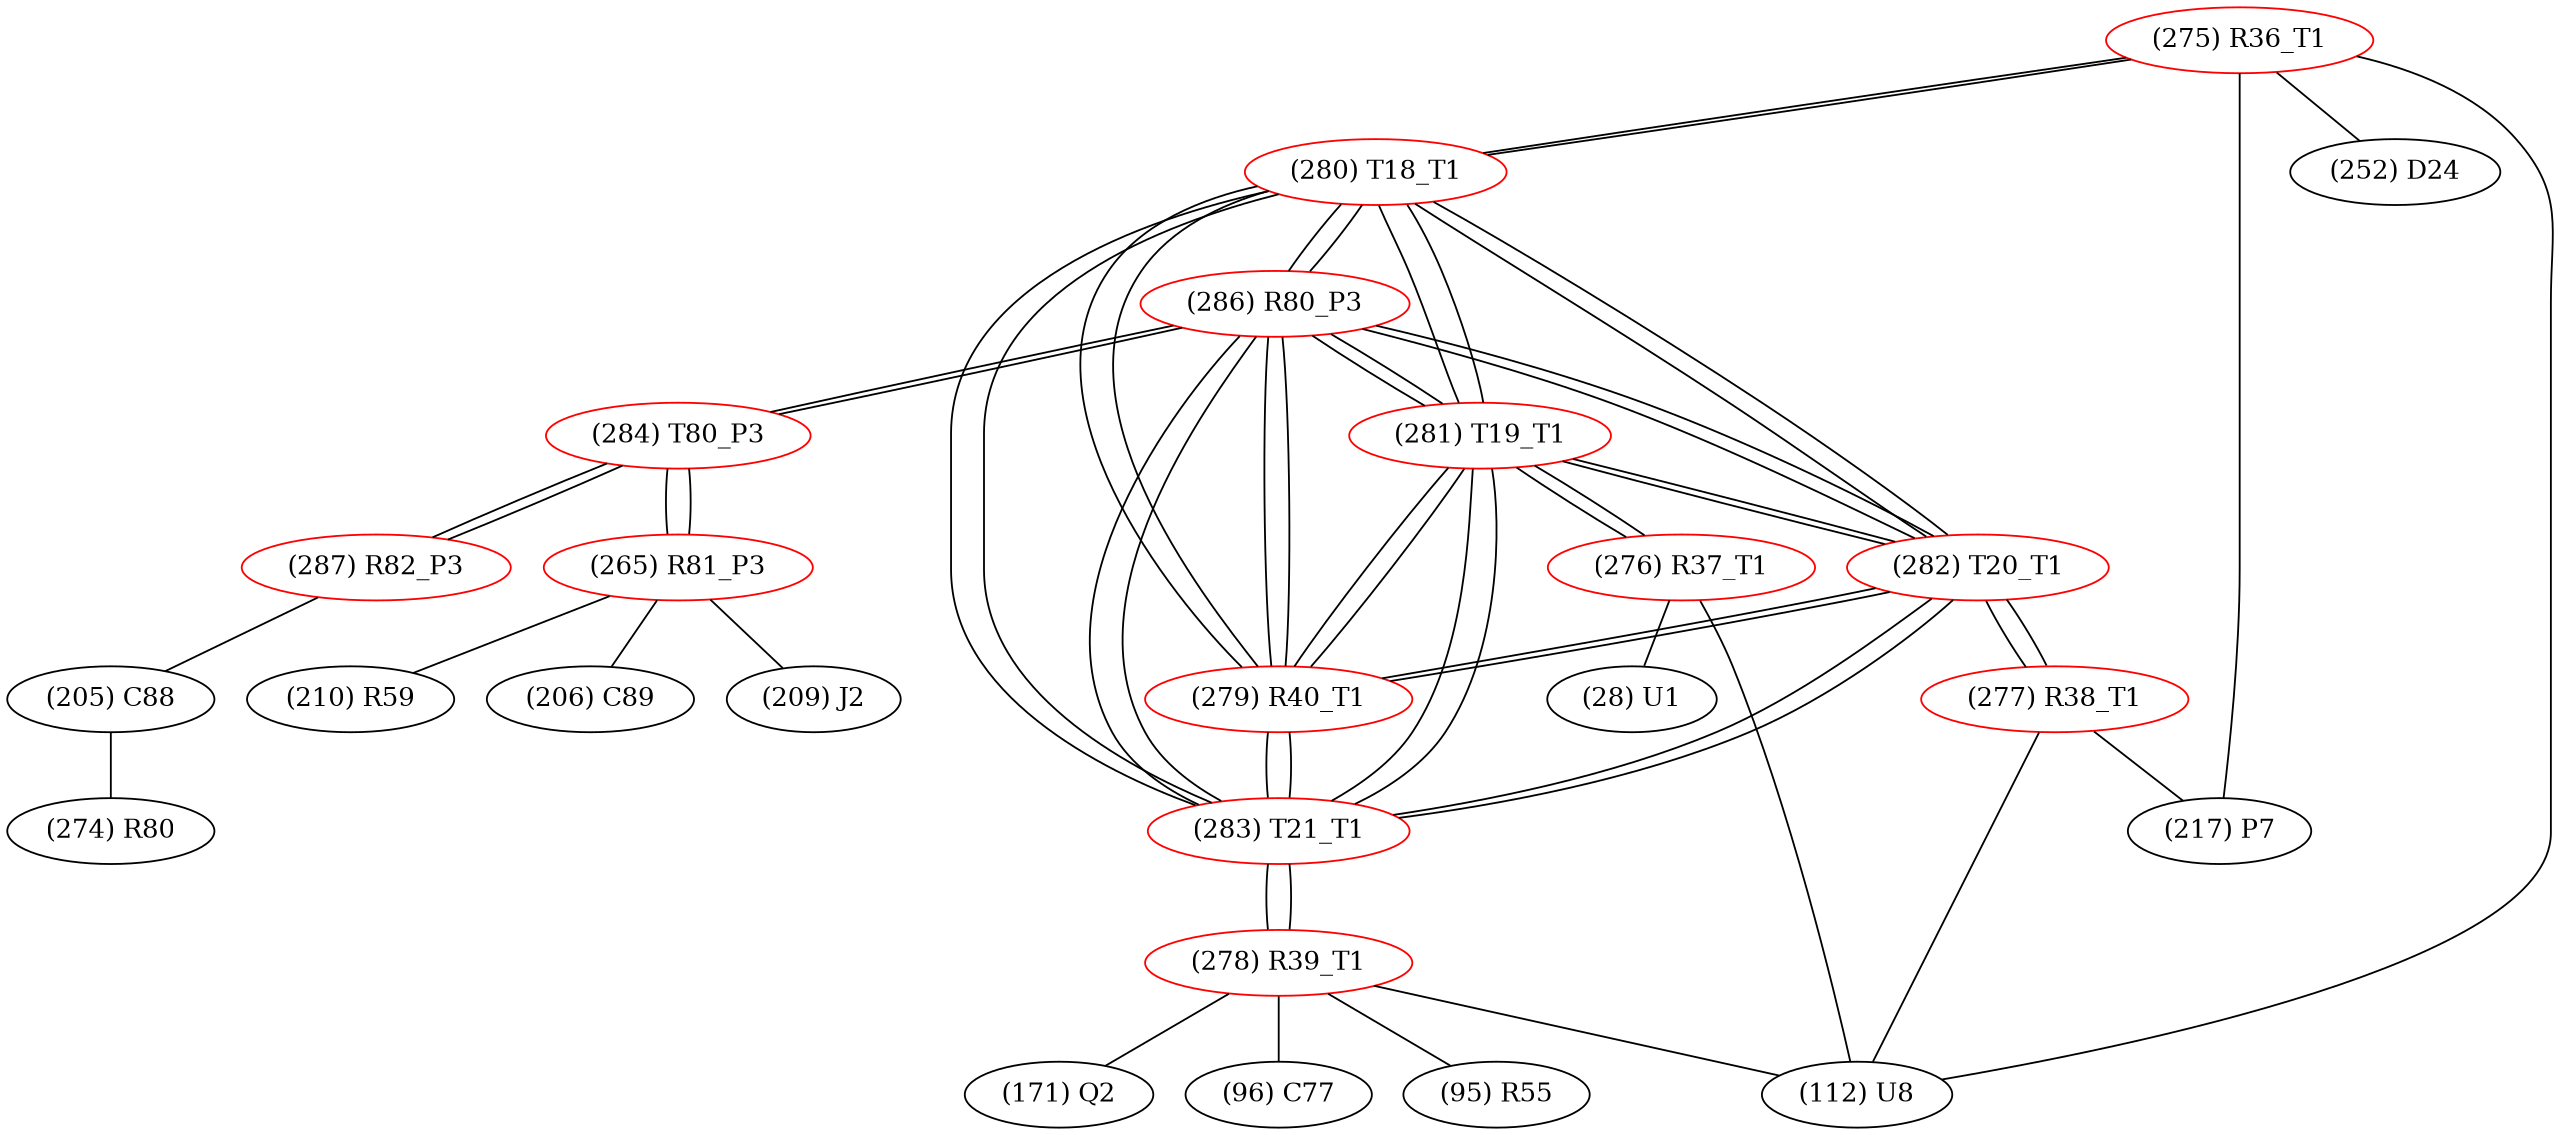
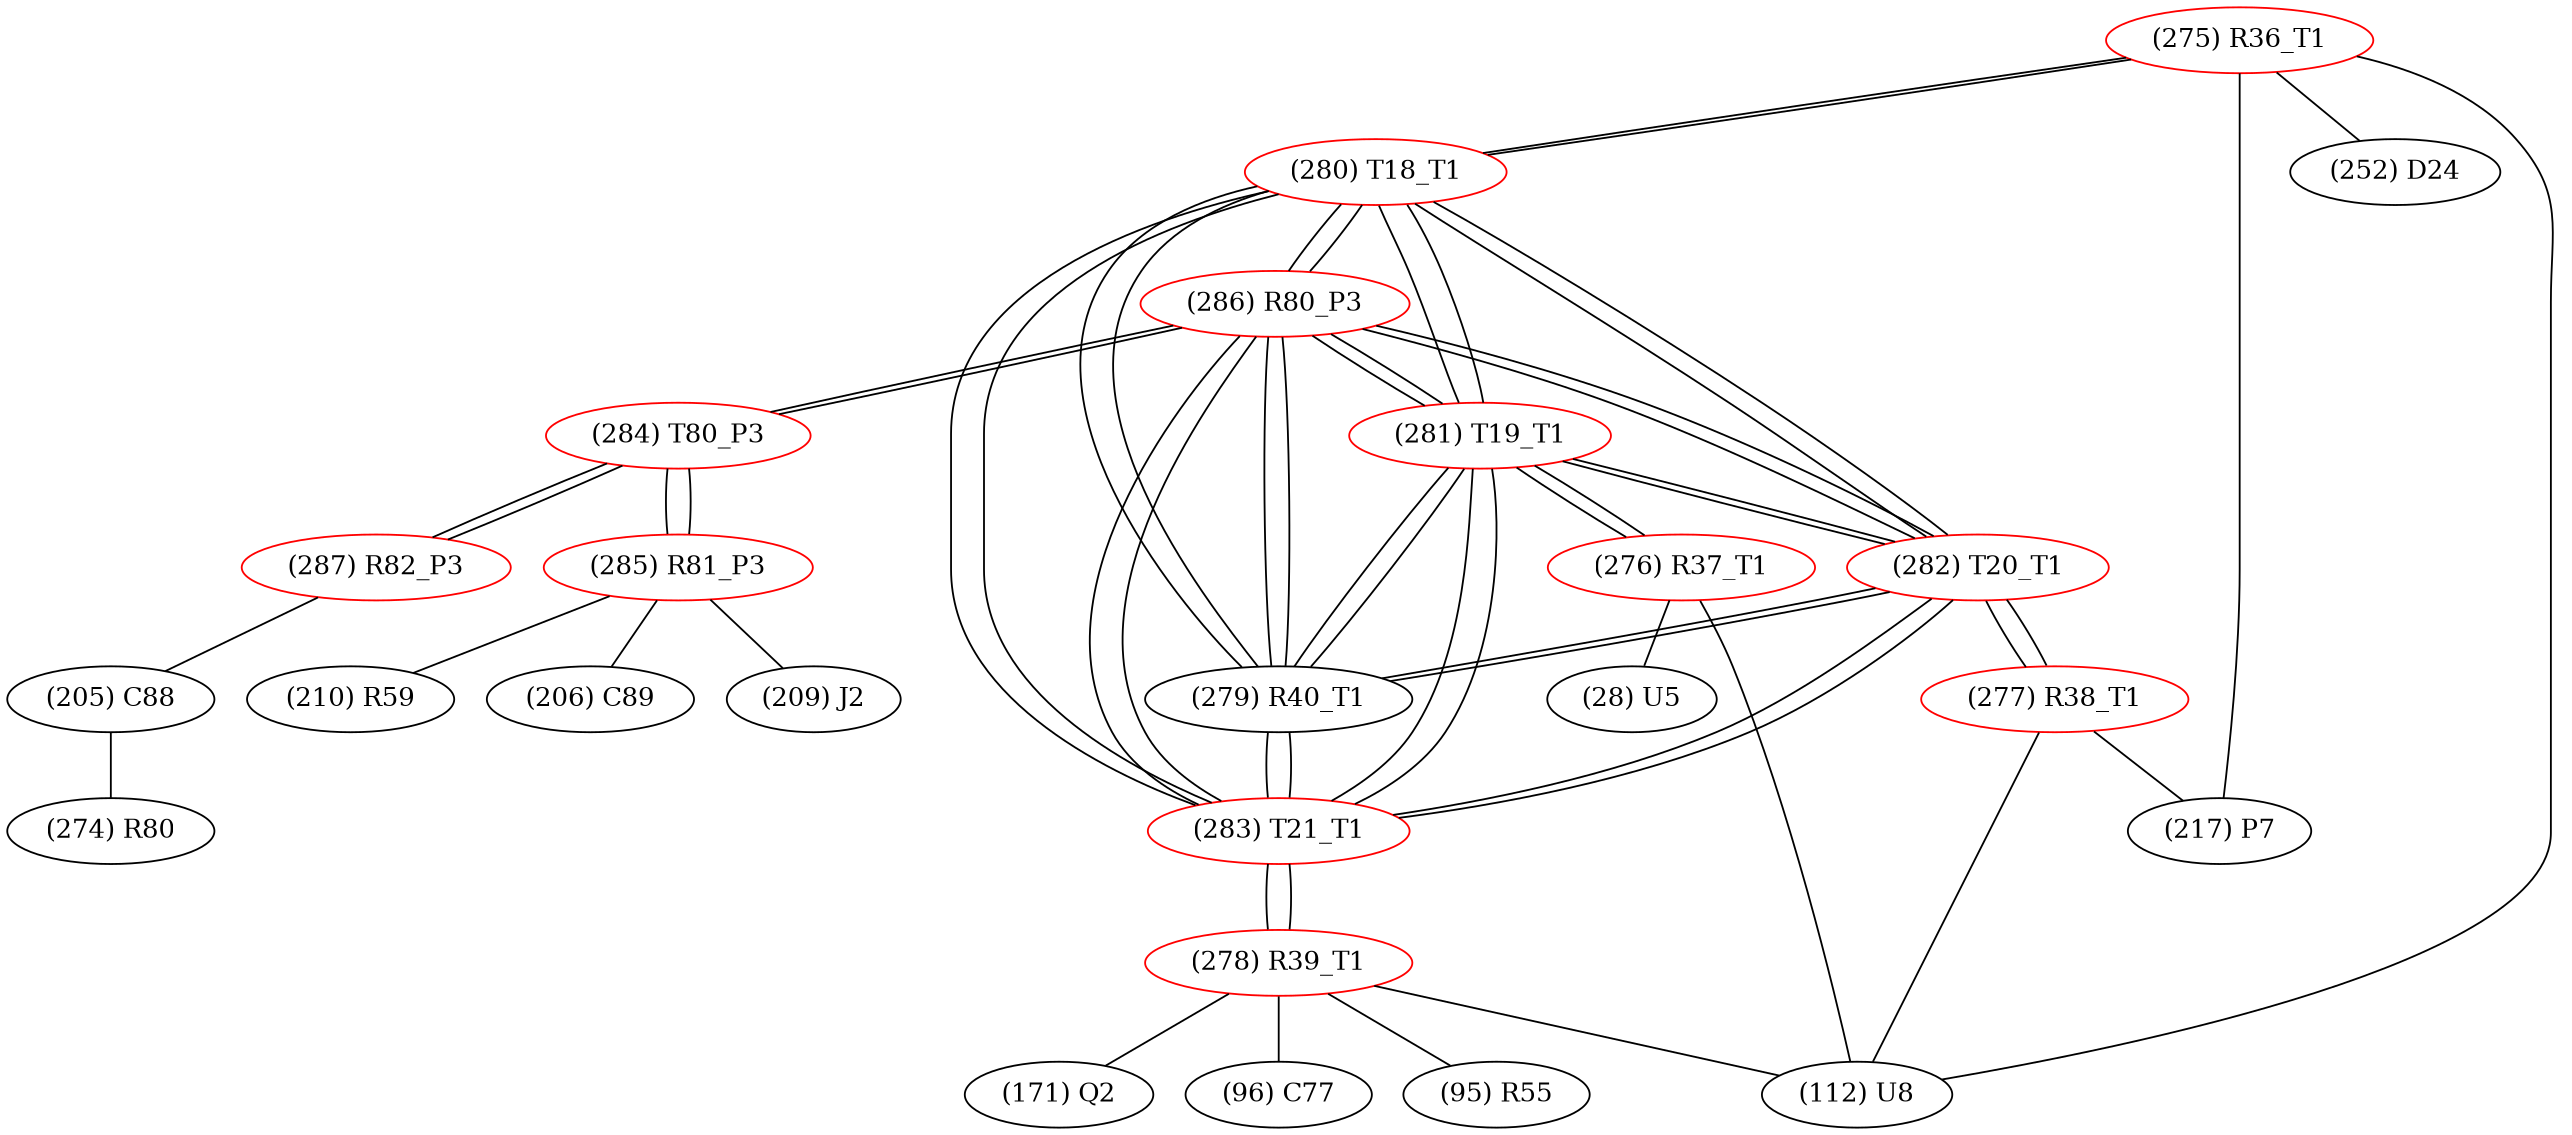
(678, 567) -> (678, 567)
(1279, 699) -> (1279, 699)
(1632, 699) -> (1632, 699)
